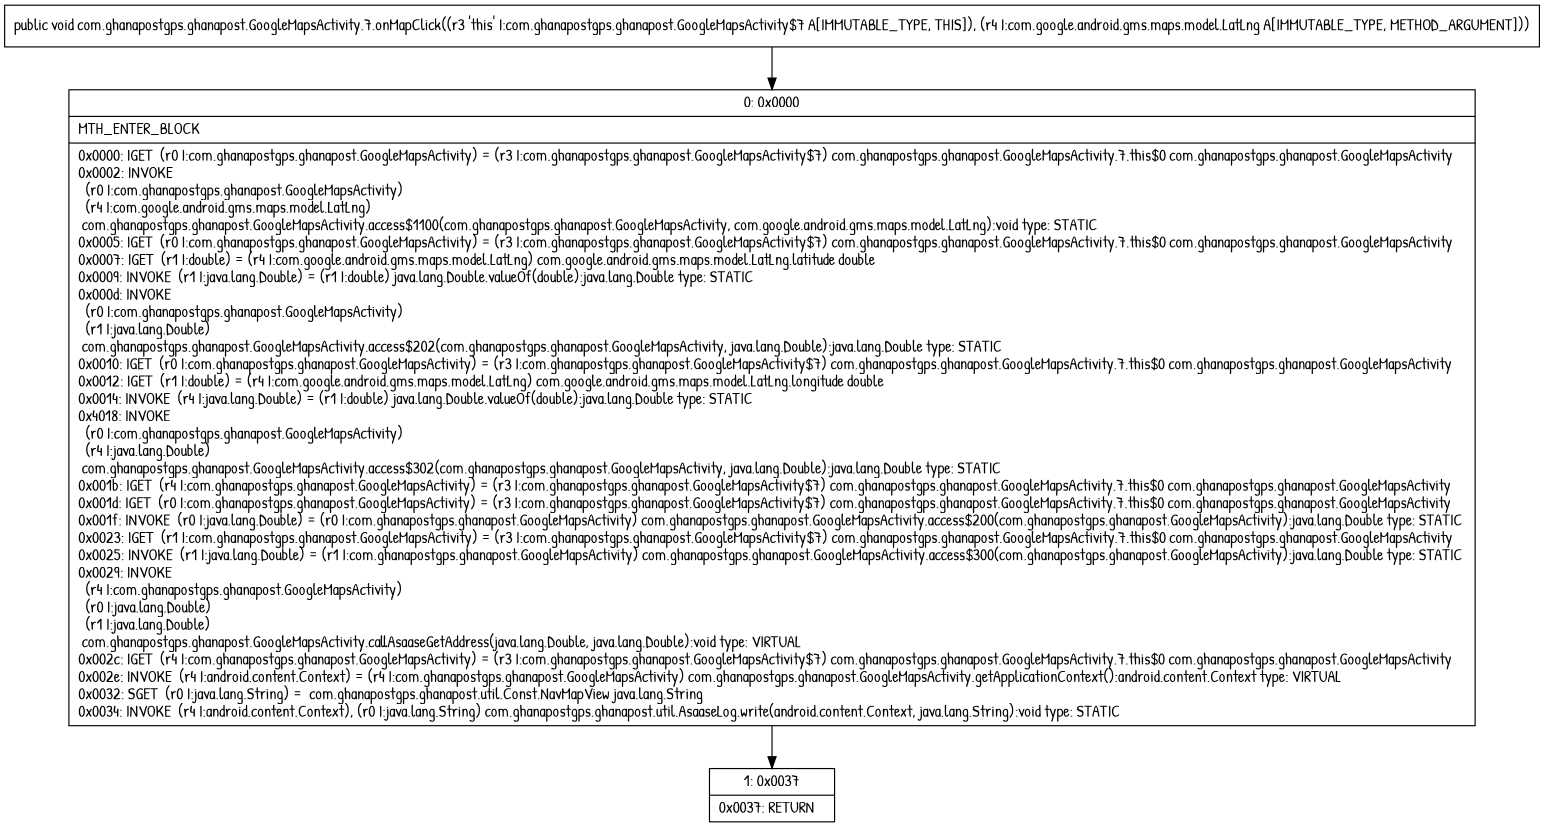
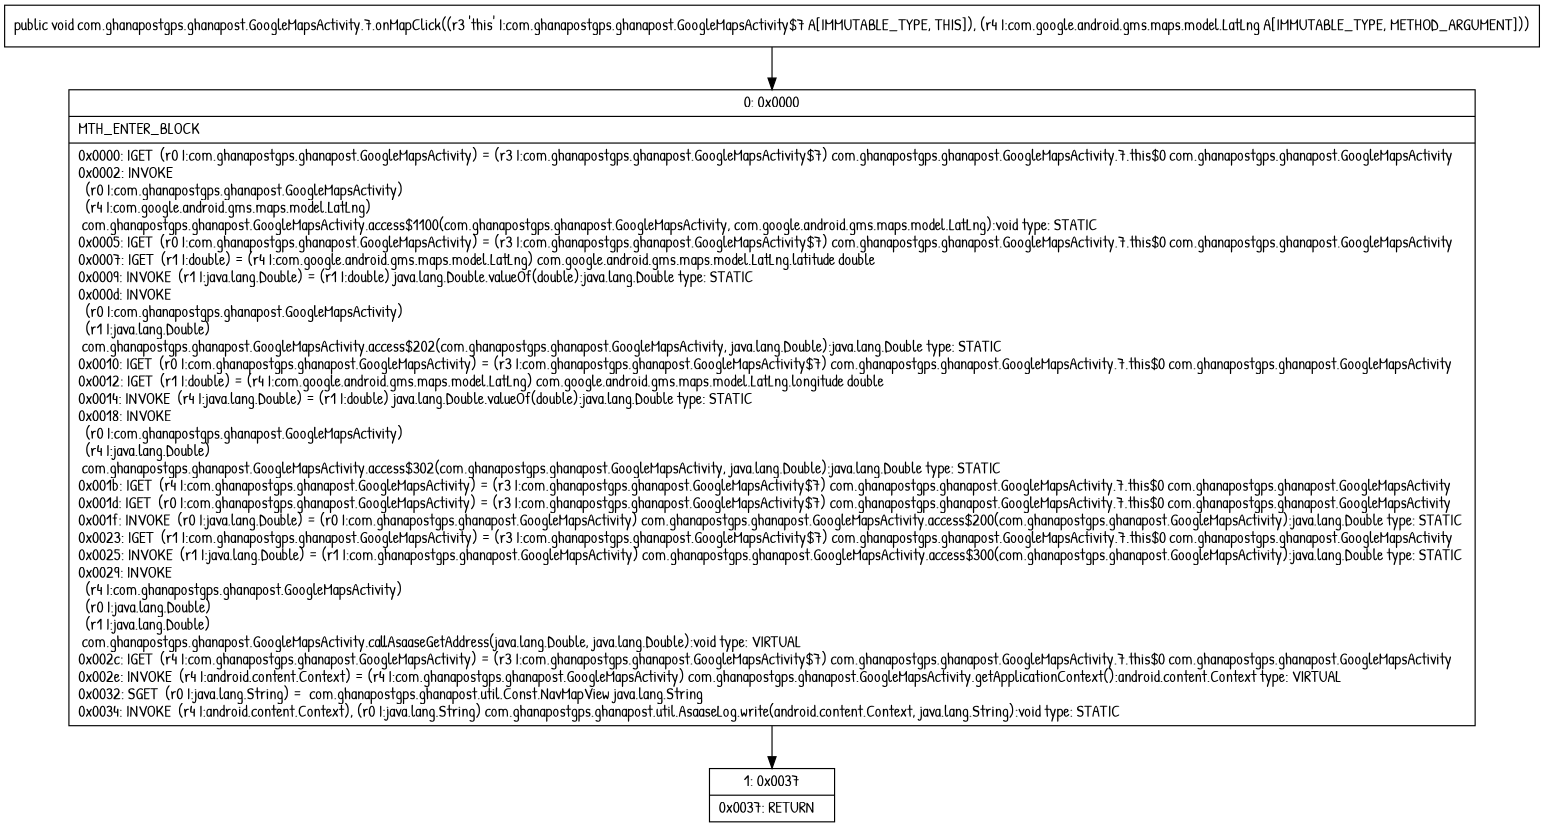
(128, 416) -> (129, 416)
